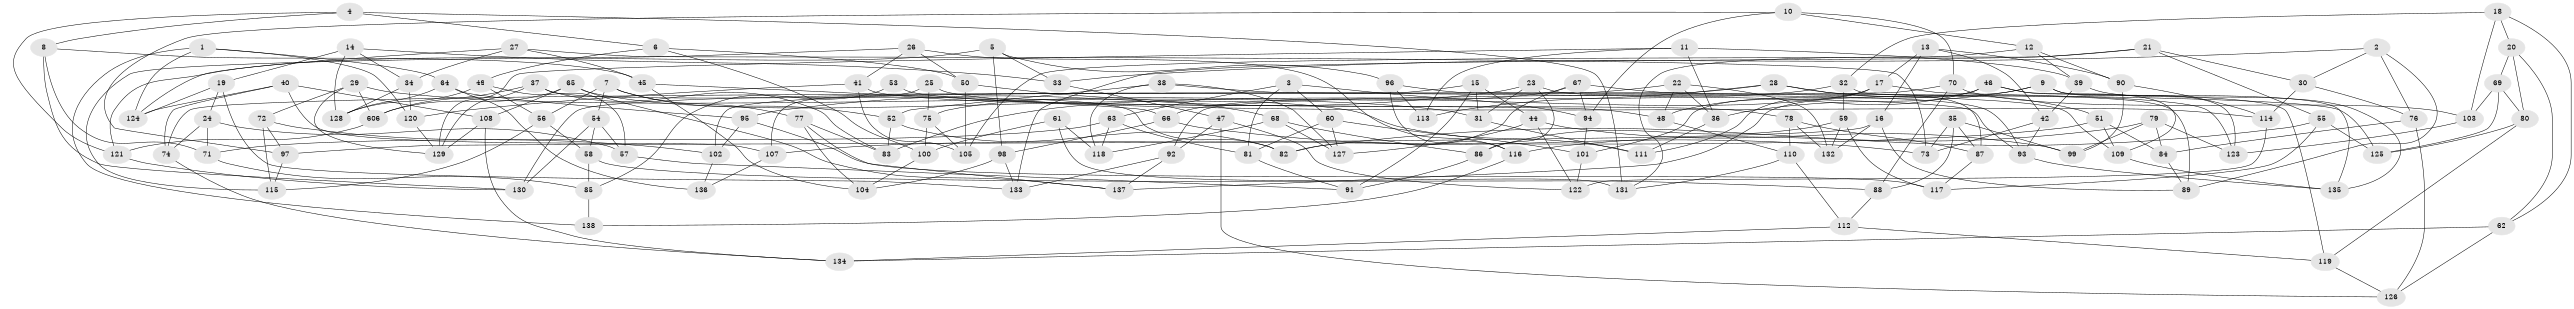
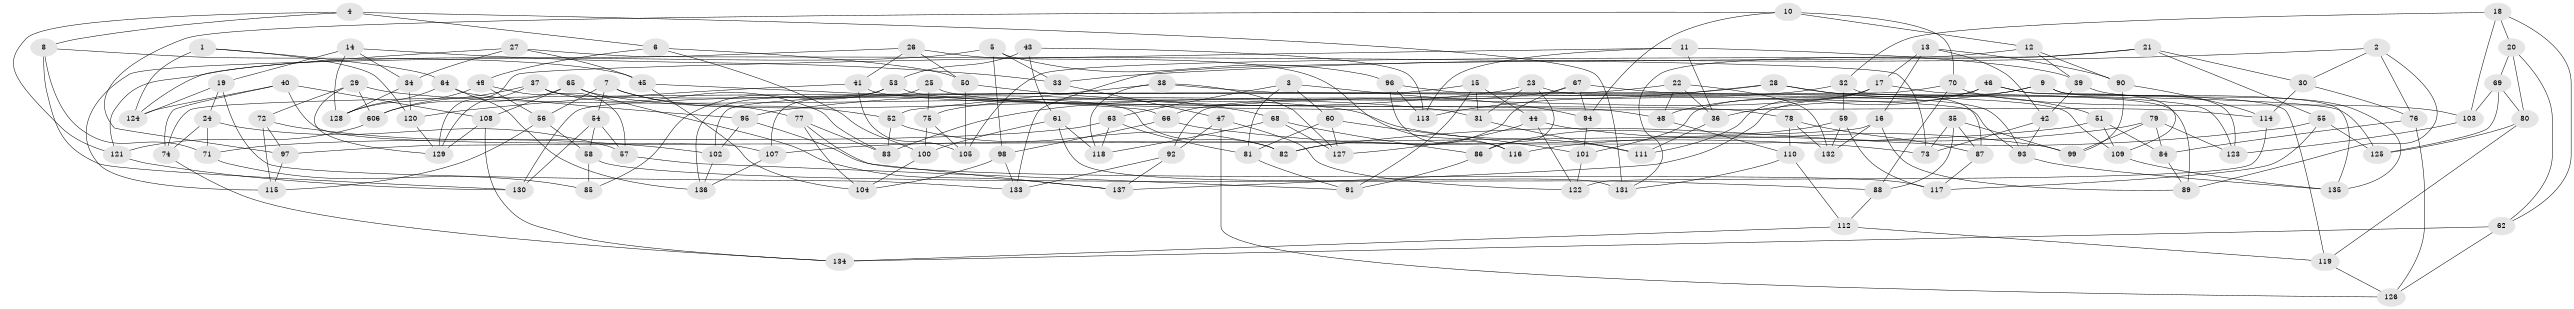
none -> (1028, 48)
none -> (718, 109)
(589, 226) -> none
